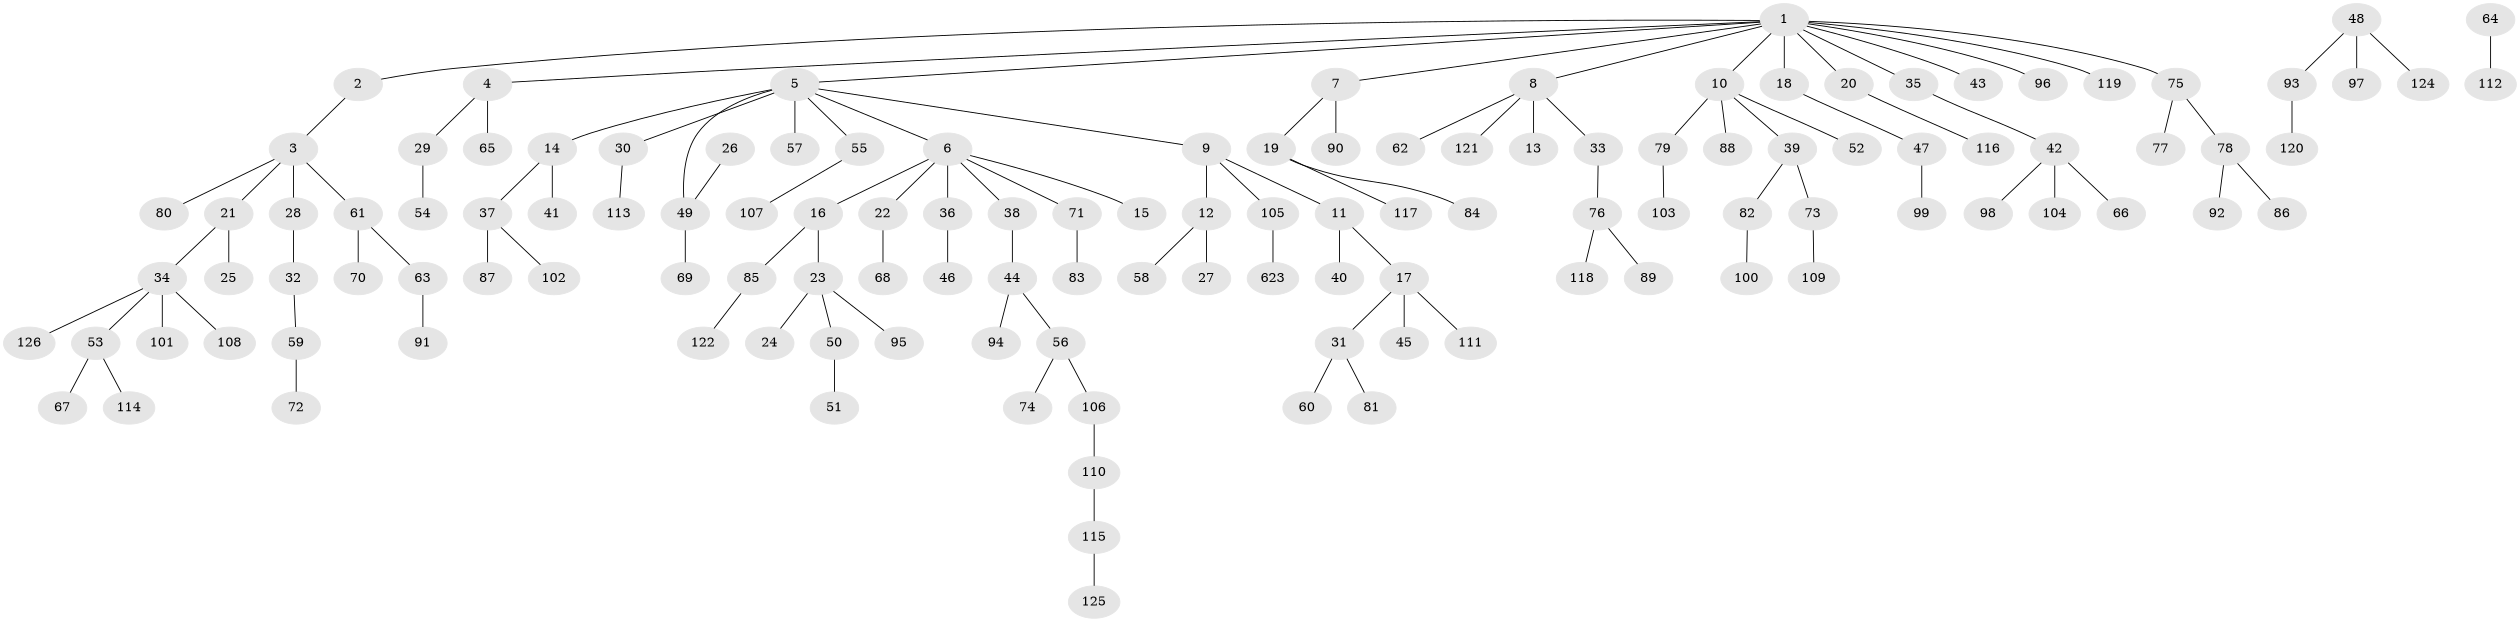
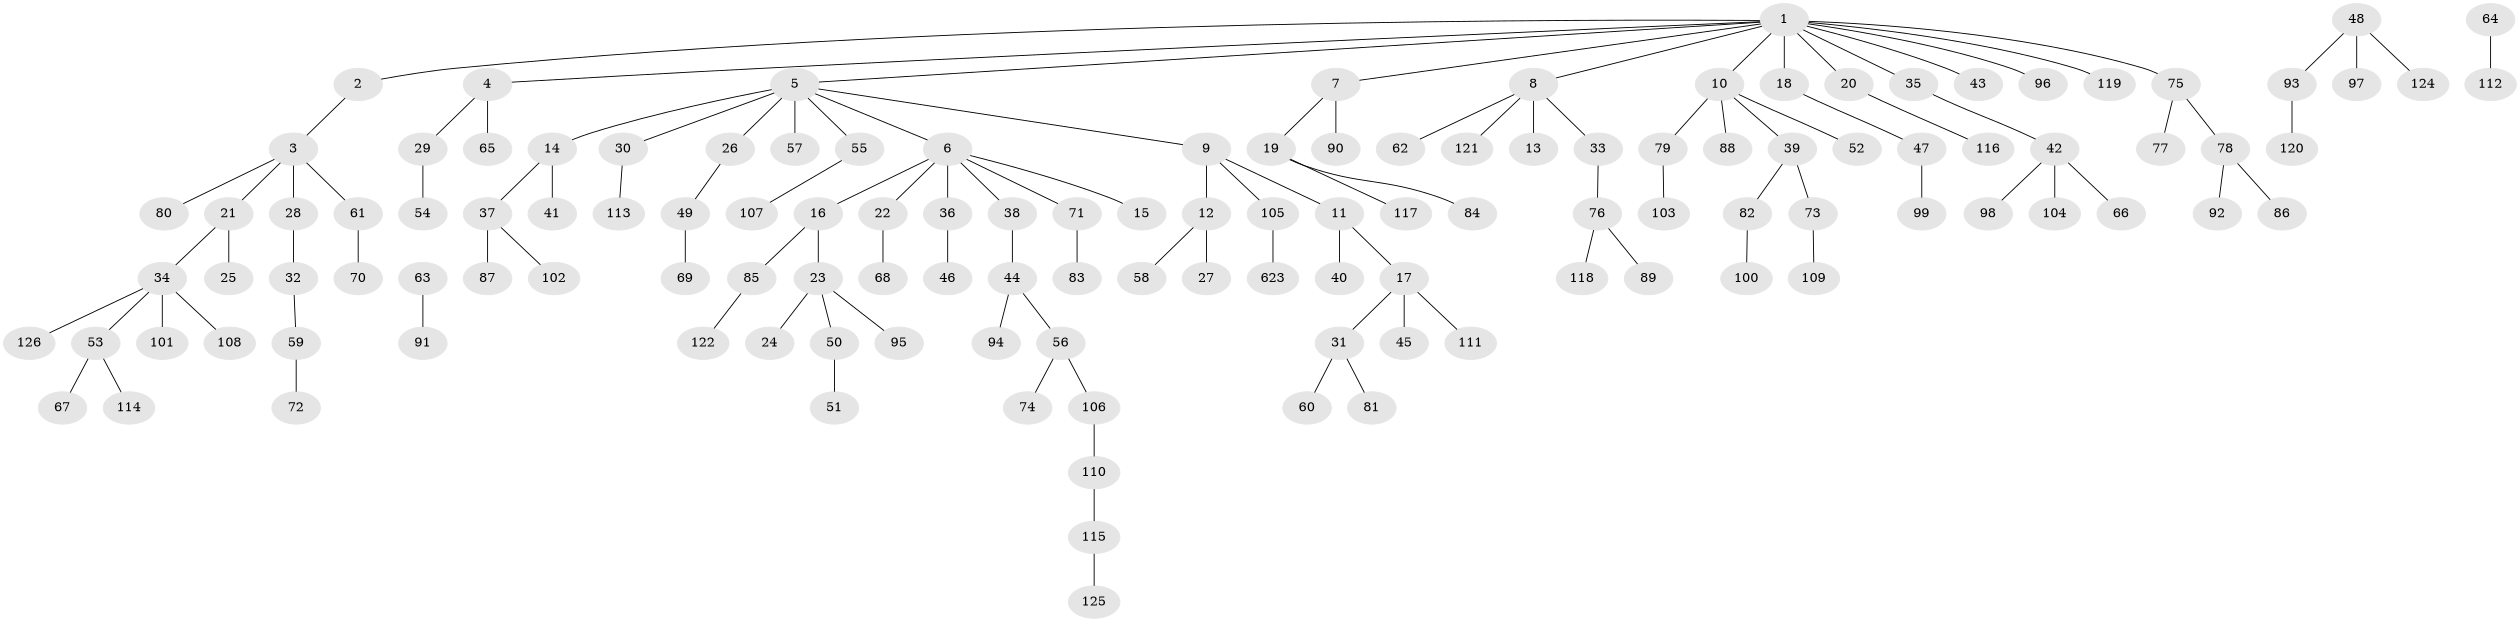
(704, 125) -> (763, 117)
(390, 246) -> none
